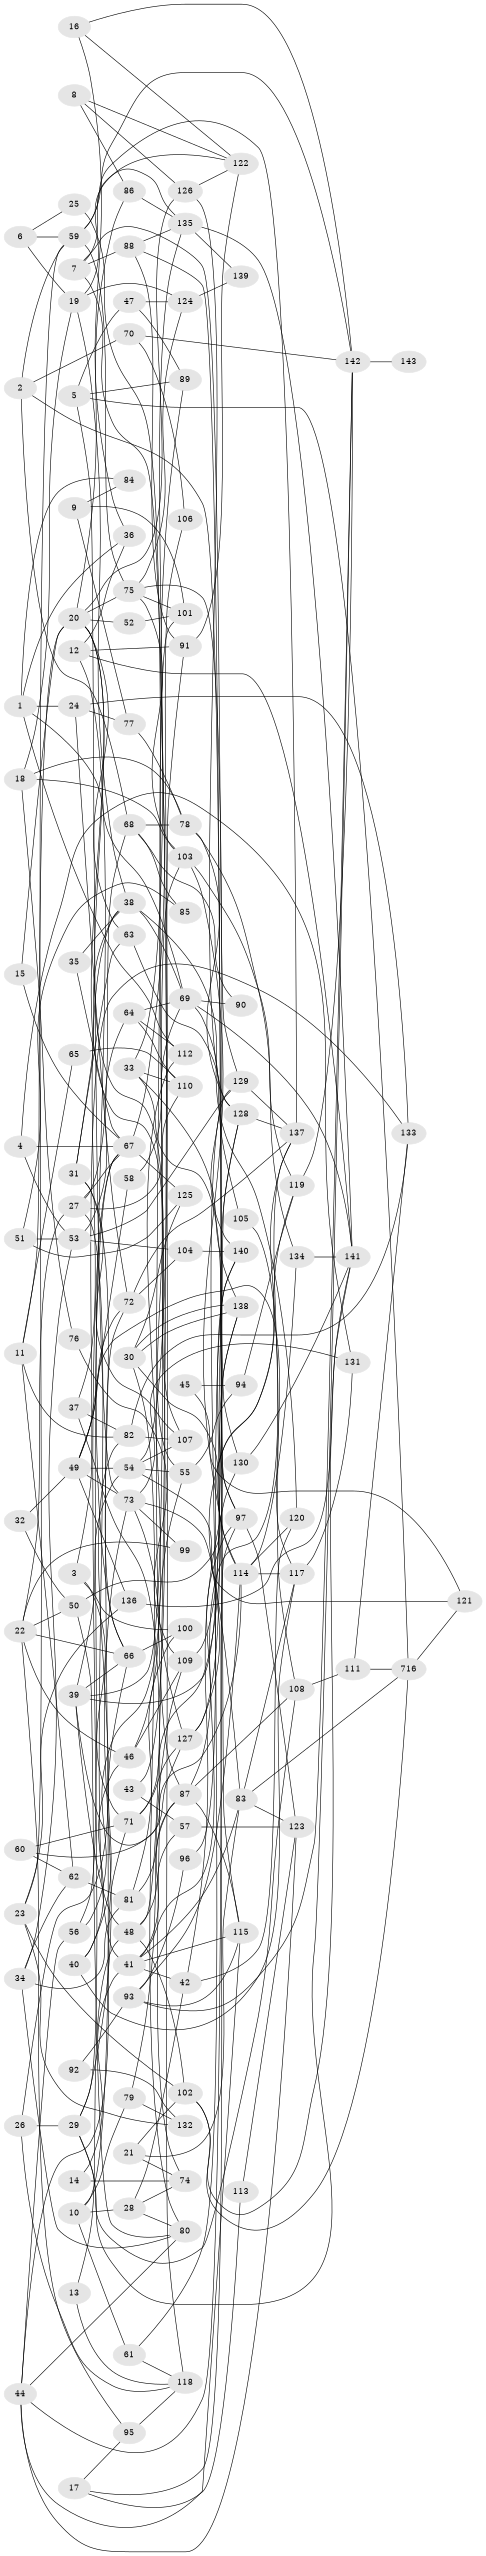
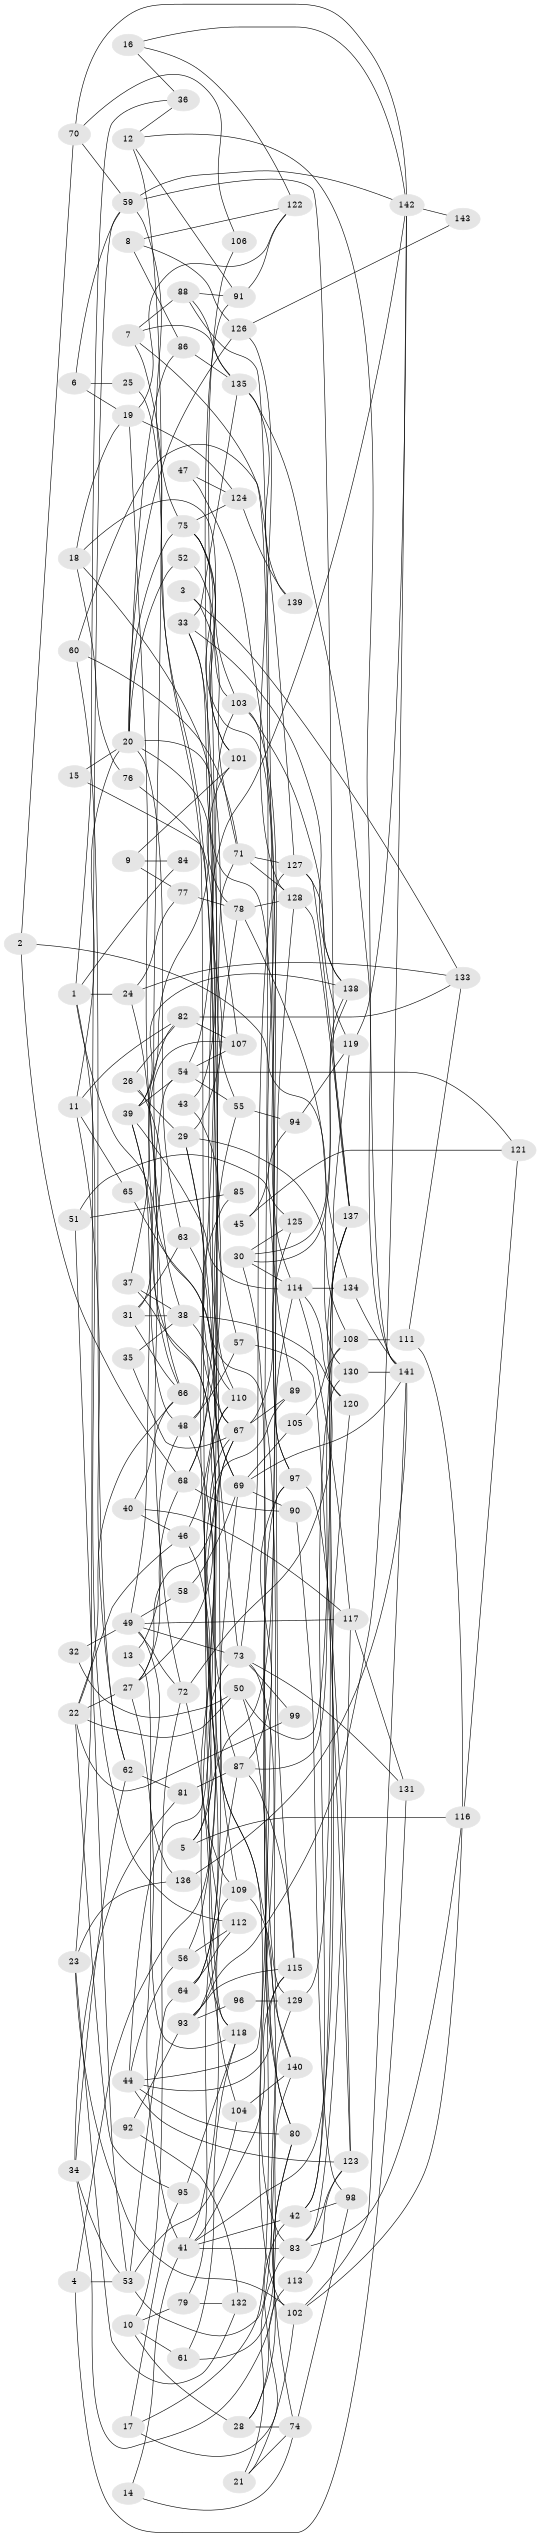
(213, 178) -> (346, 277)
(36, 309) -> (100, 167)
(96, 346) -> none
(185, 1629) -> none
(409, 1669) -> (463, 1817)
none -> (351, 2198)
